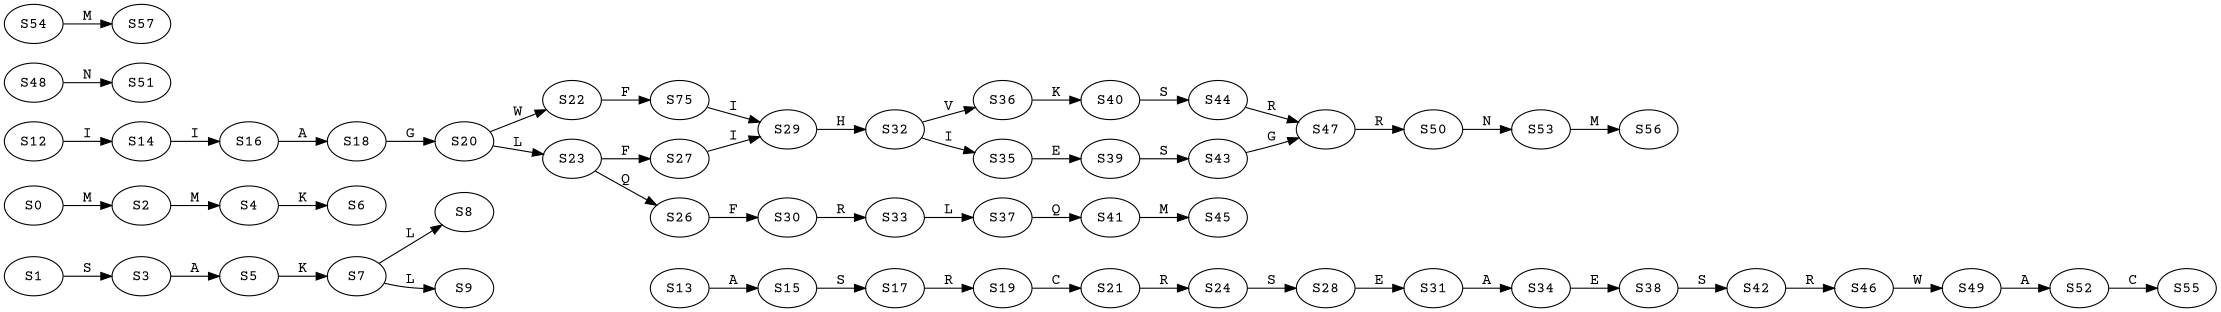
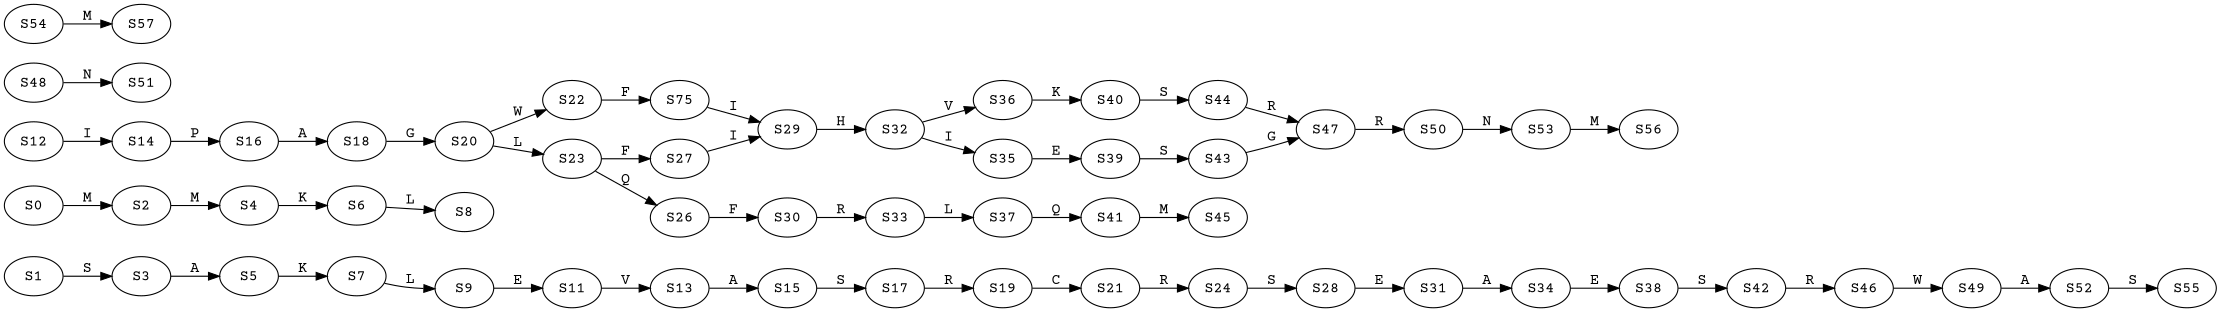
(195, 133) -> (195, 133)
(406, 247) -> (405, 208)
(2133, 280) -> (2133, 280)
none -> (572, 288)
